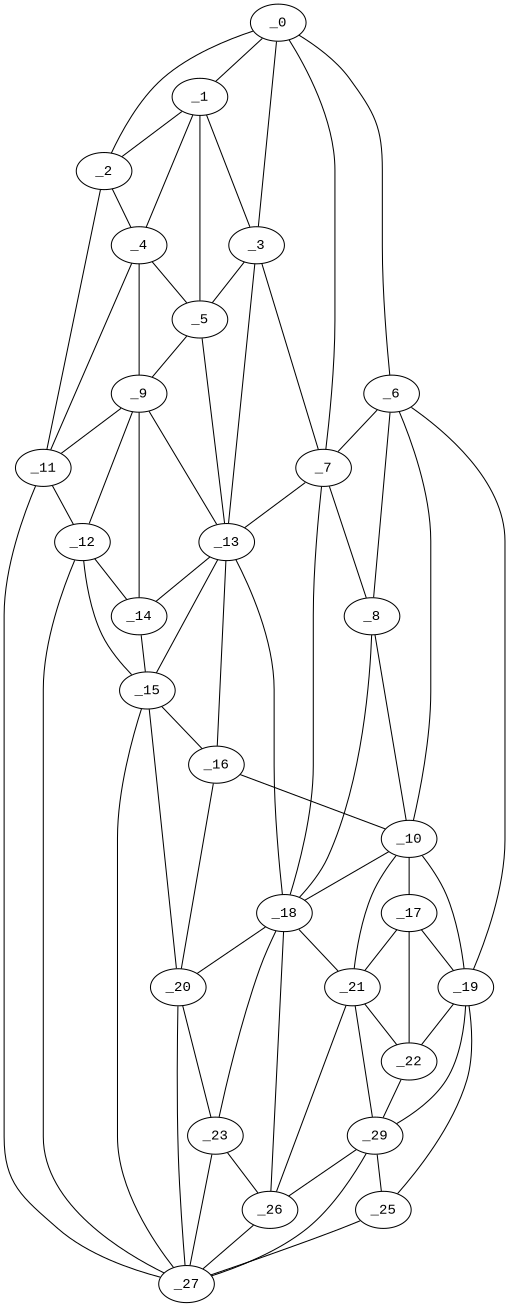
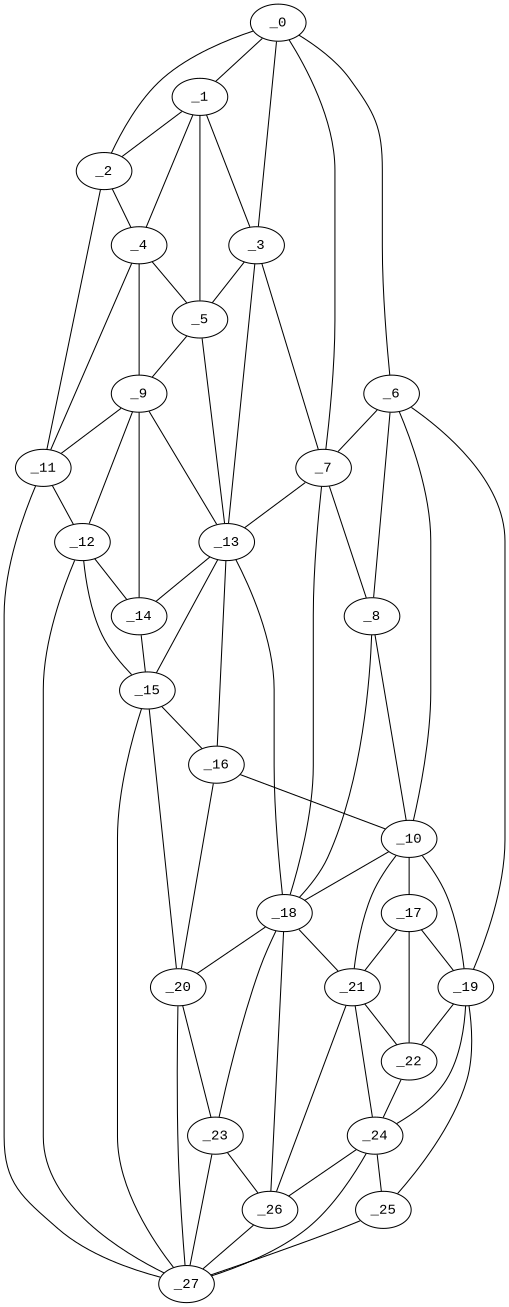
(375, 1136) -> (375, 1136)
